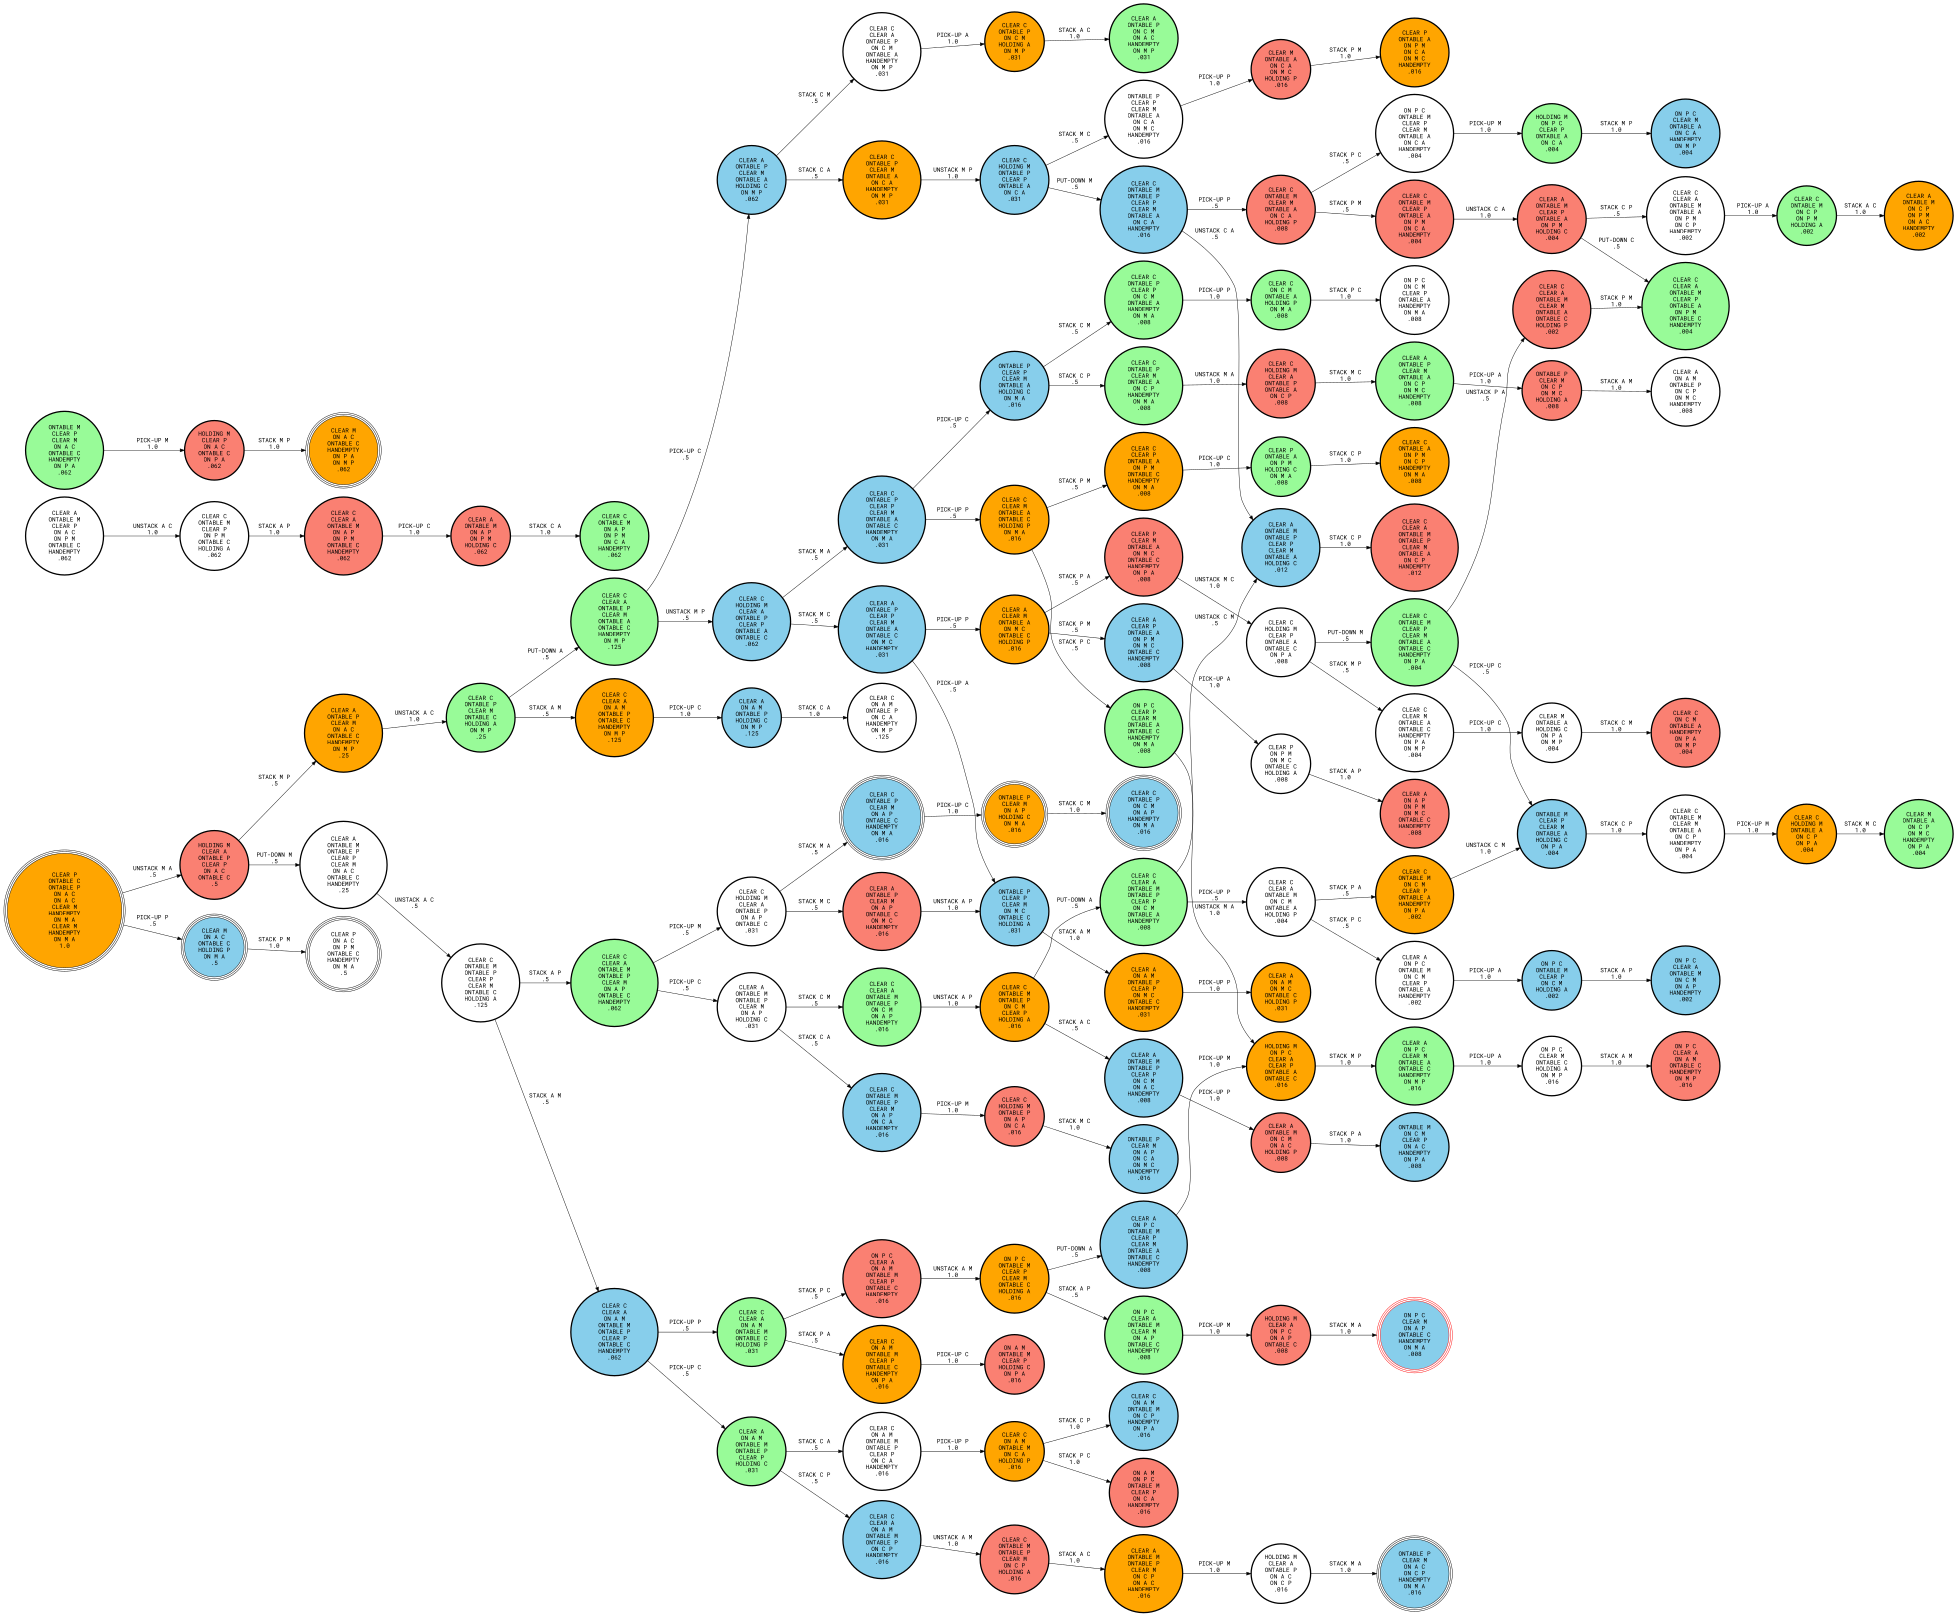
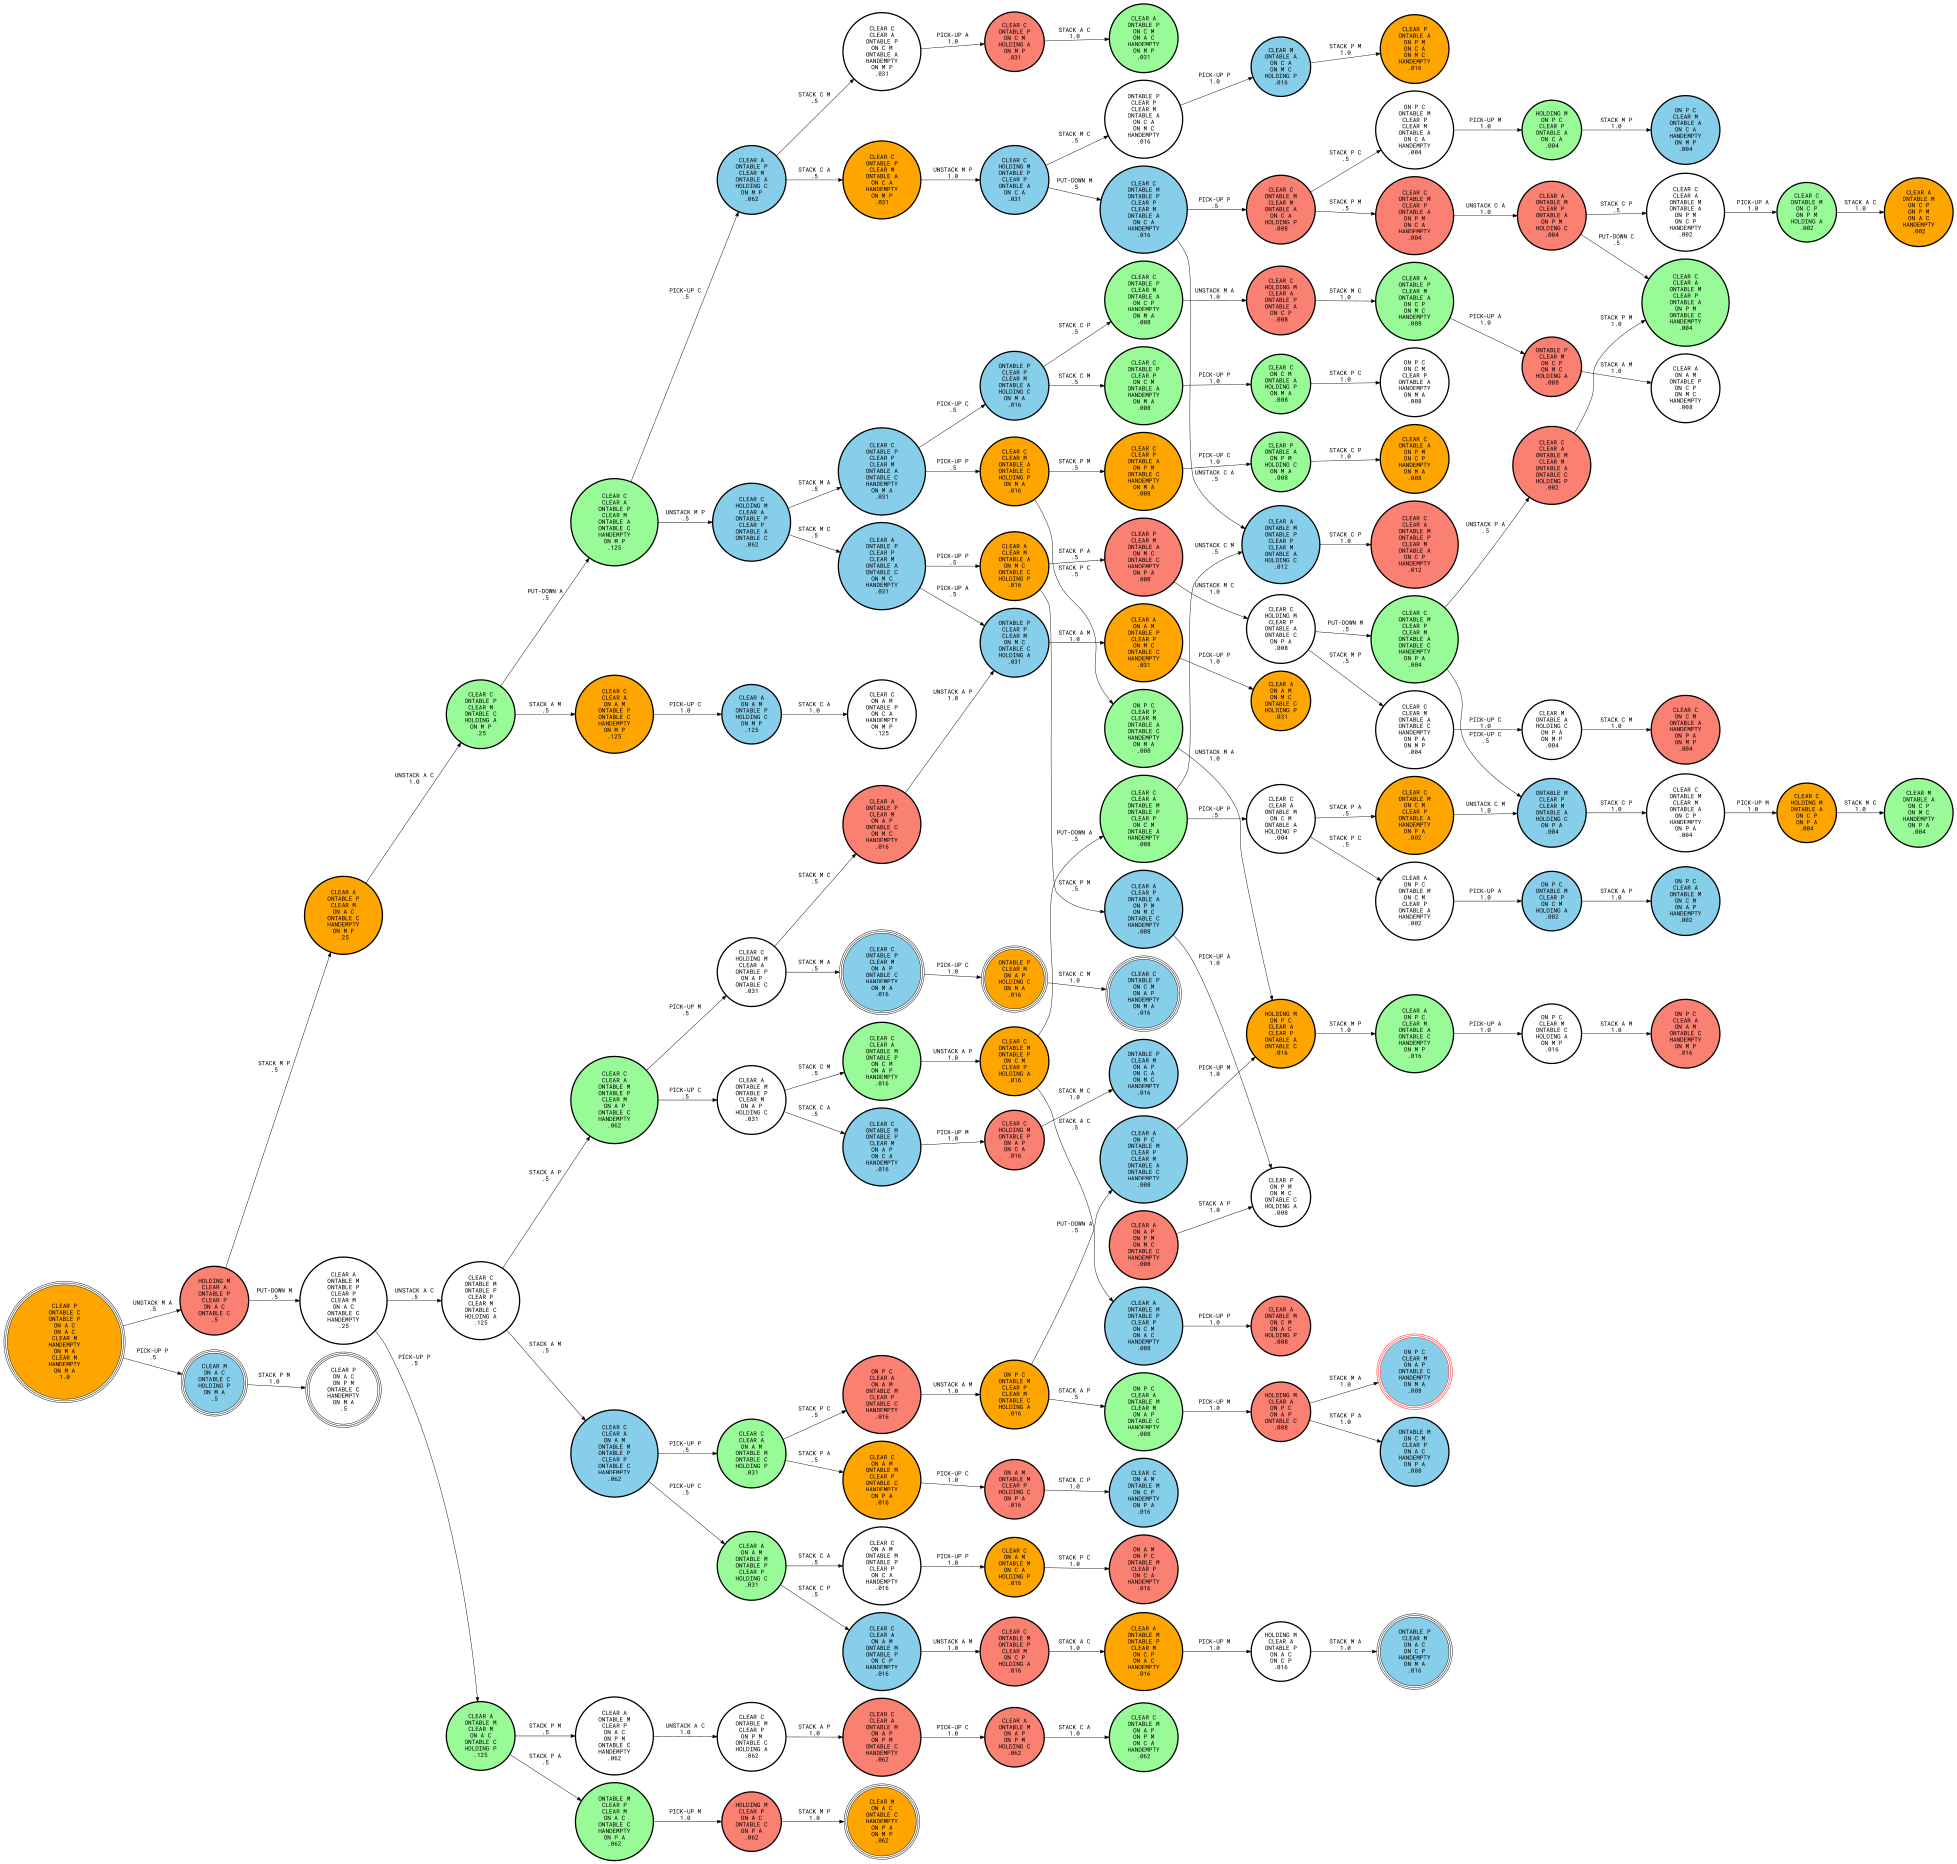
(1015, 42) -> (1015, 42)
(1281, 69) -> (1281, 67)
(1344, 787) -> (1212, 1221)
(1343, 1145) -> (1343, 1430)
(1075, 1435) -> (1075, 1491)
none -> (481, 1736)
